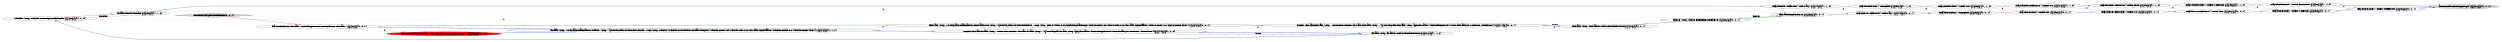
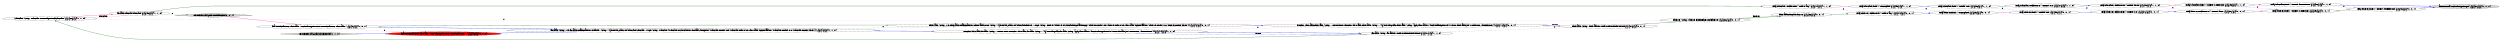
(971, 10) -> (177, 14)
none -> (319, 34)
